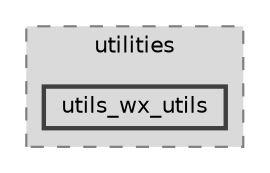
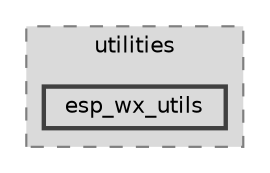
(135, 107) -> (135, 107)
